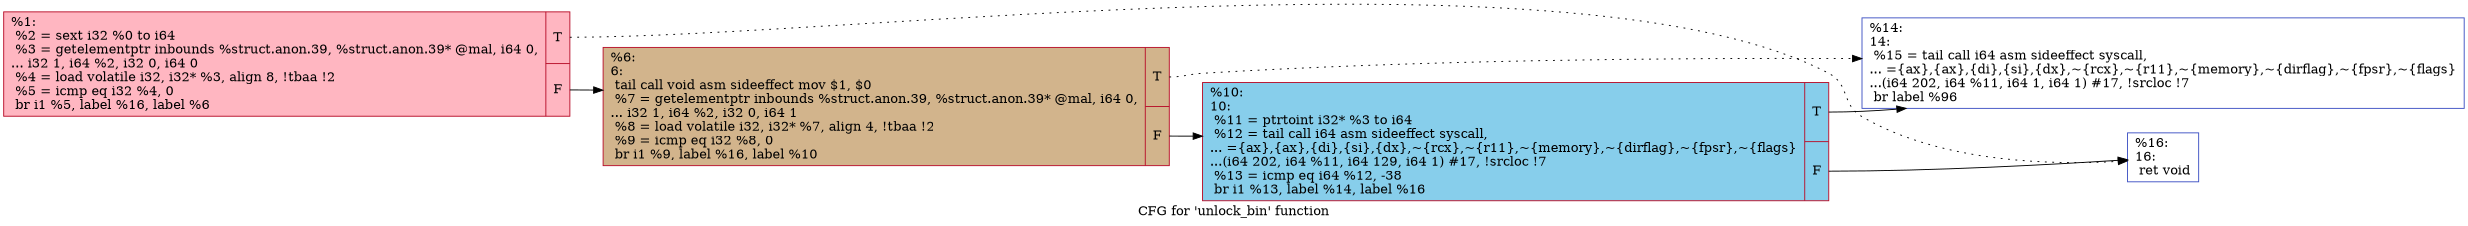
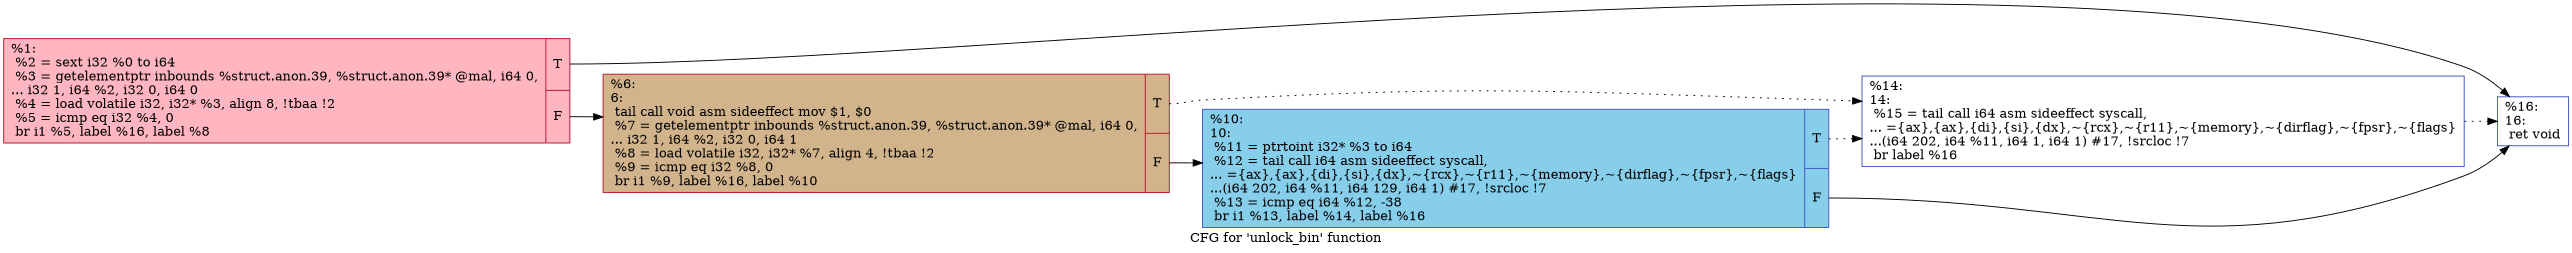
(1363, 5) -> (1542, 12)
(1914, 97) -> (1914, 155)
(111, 105) -> (111, 132)
(1864, 111) -> (1841, 139)
none -> (2476, 121)
(1516, 142) -> (1516, 168)
